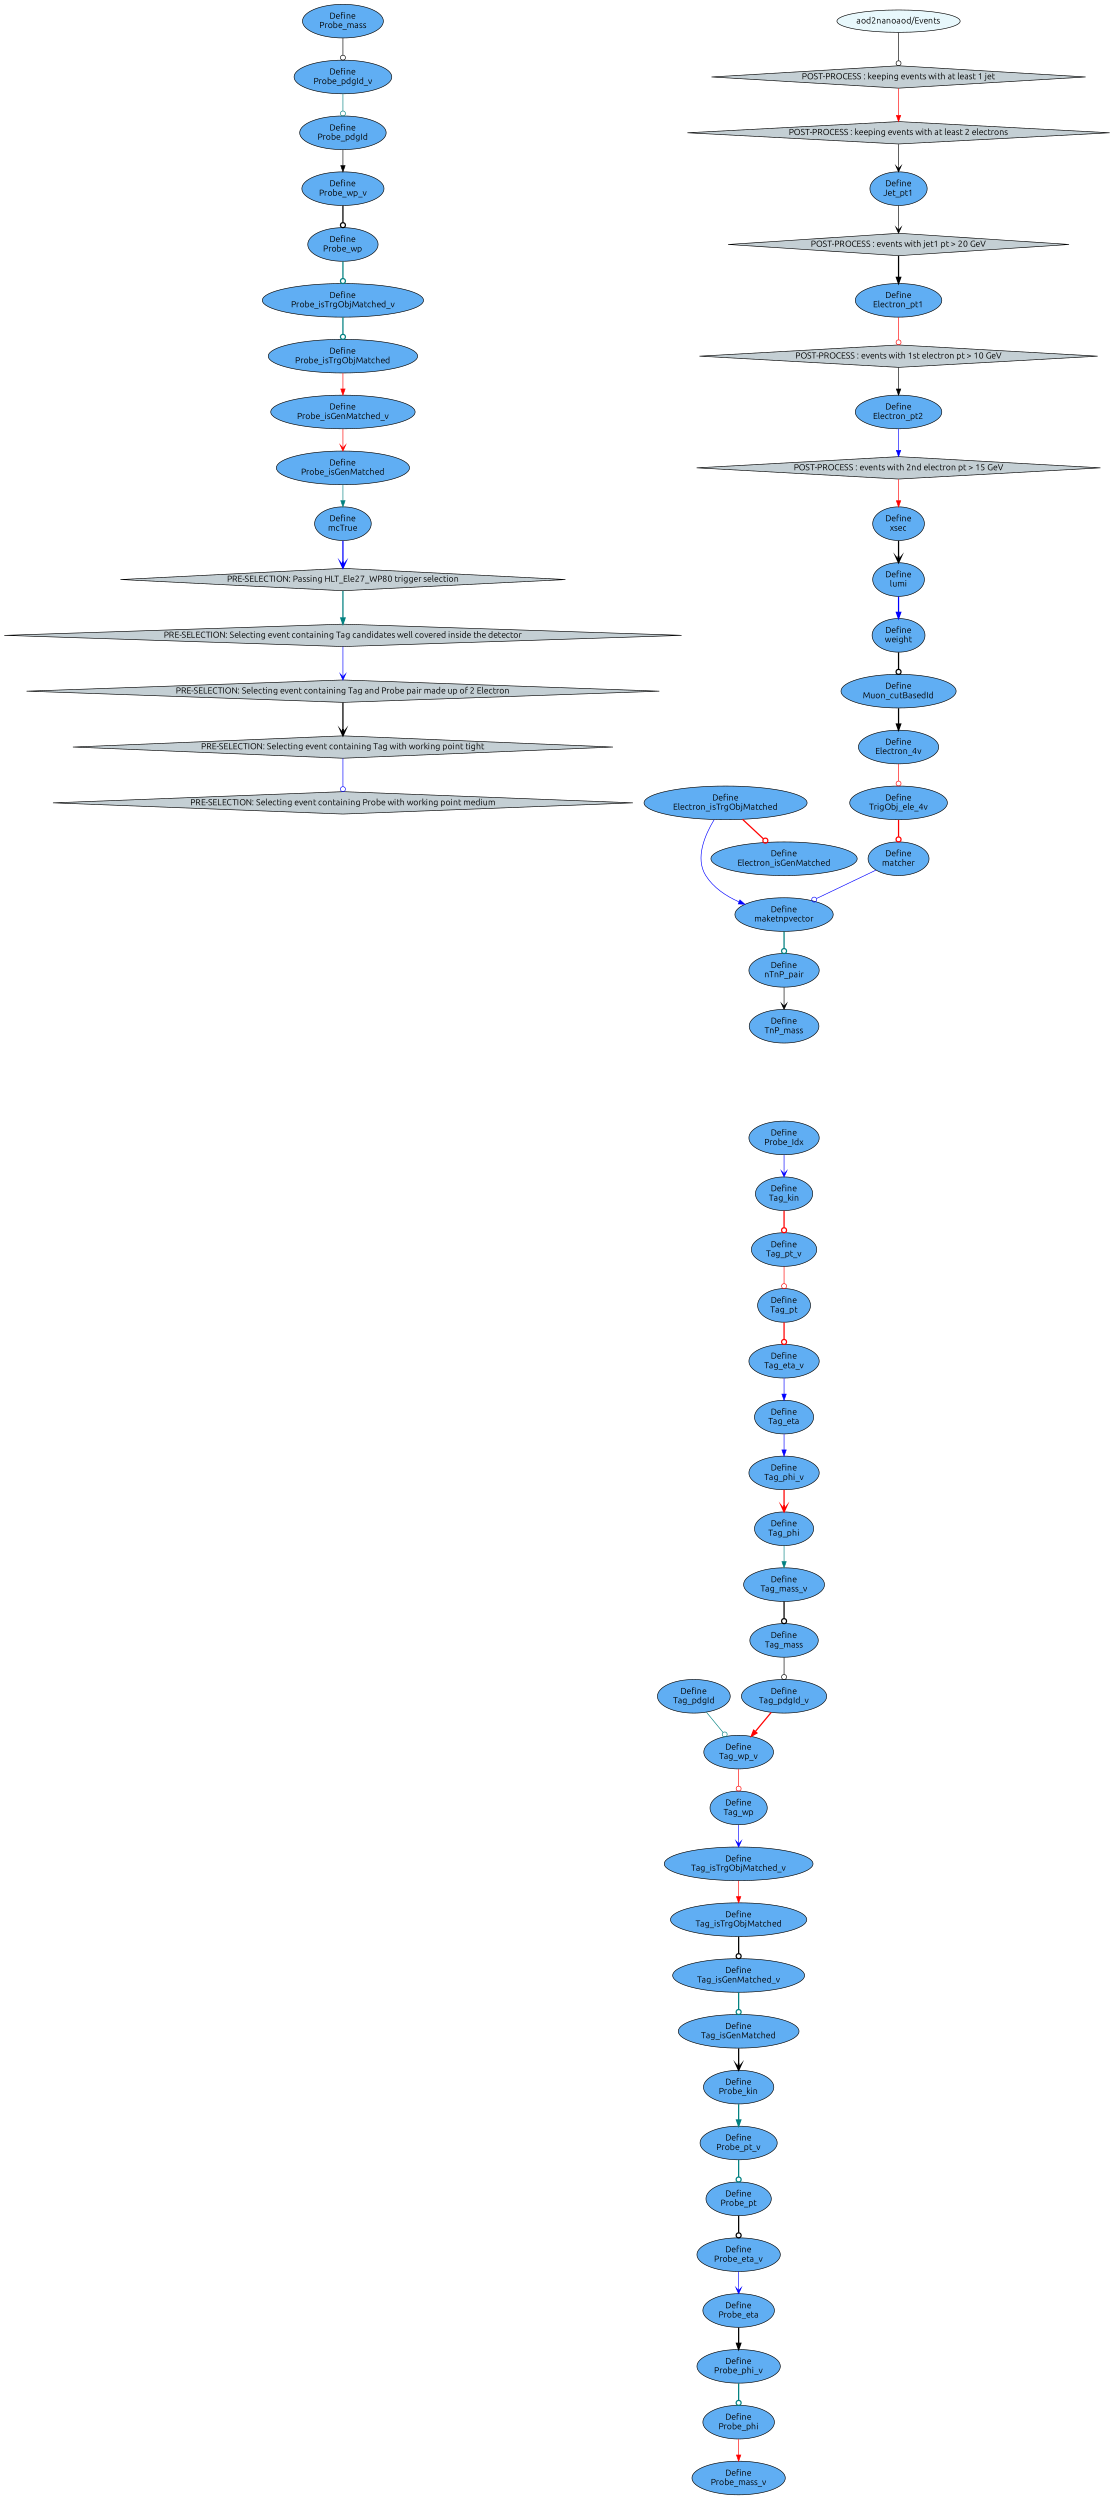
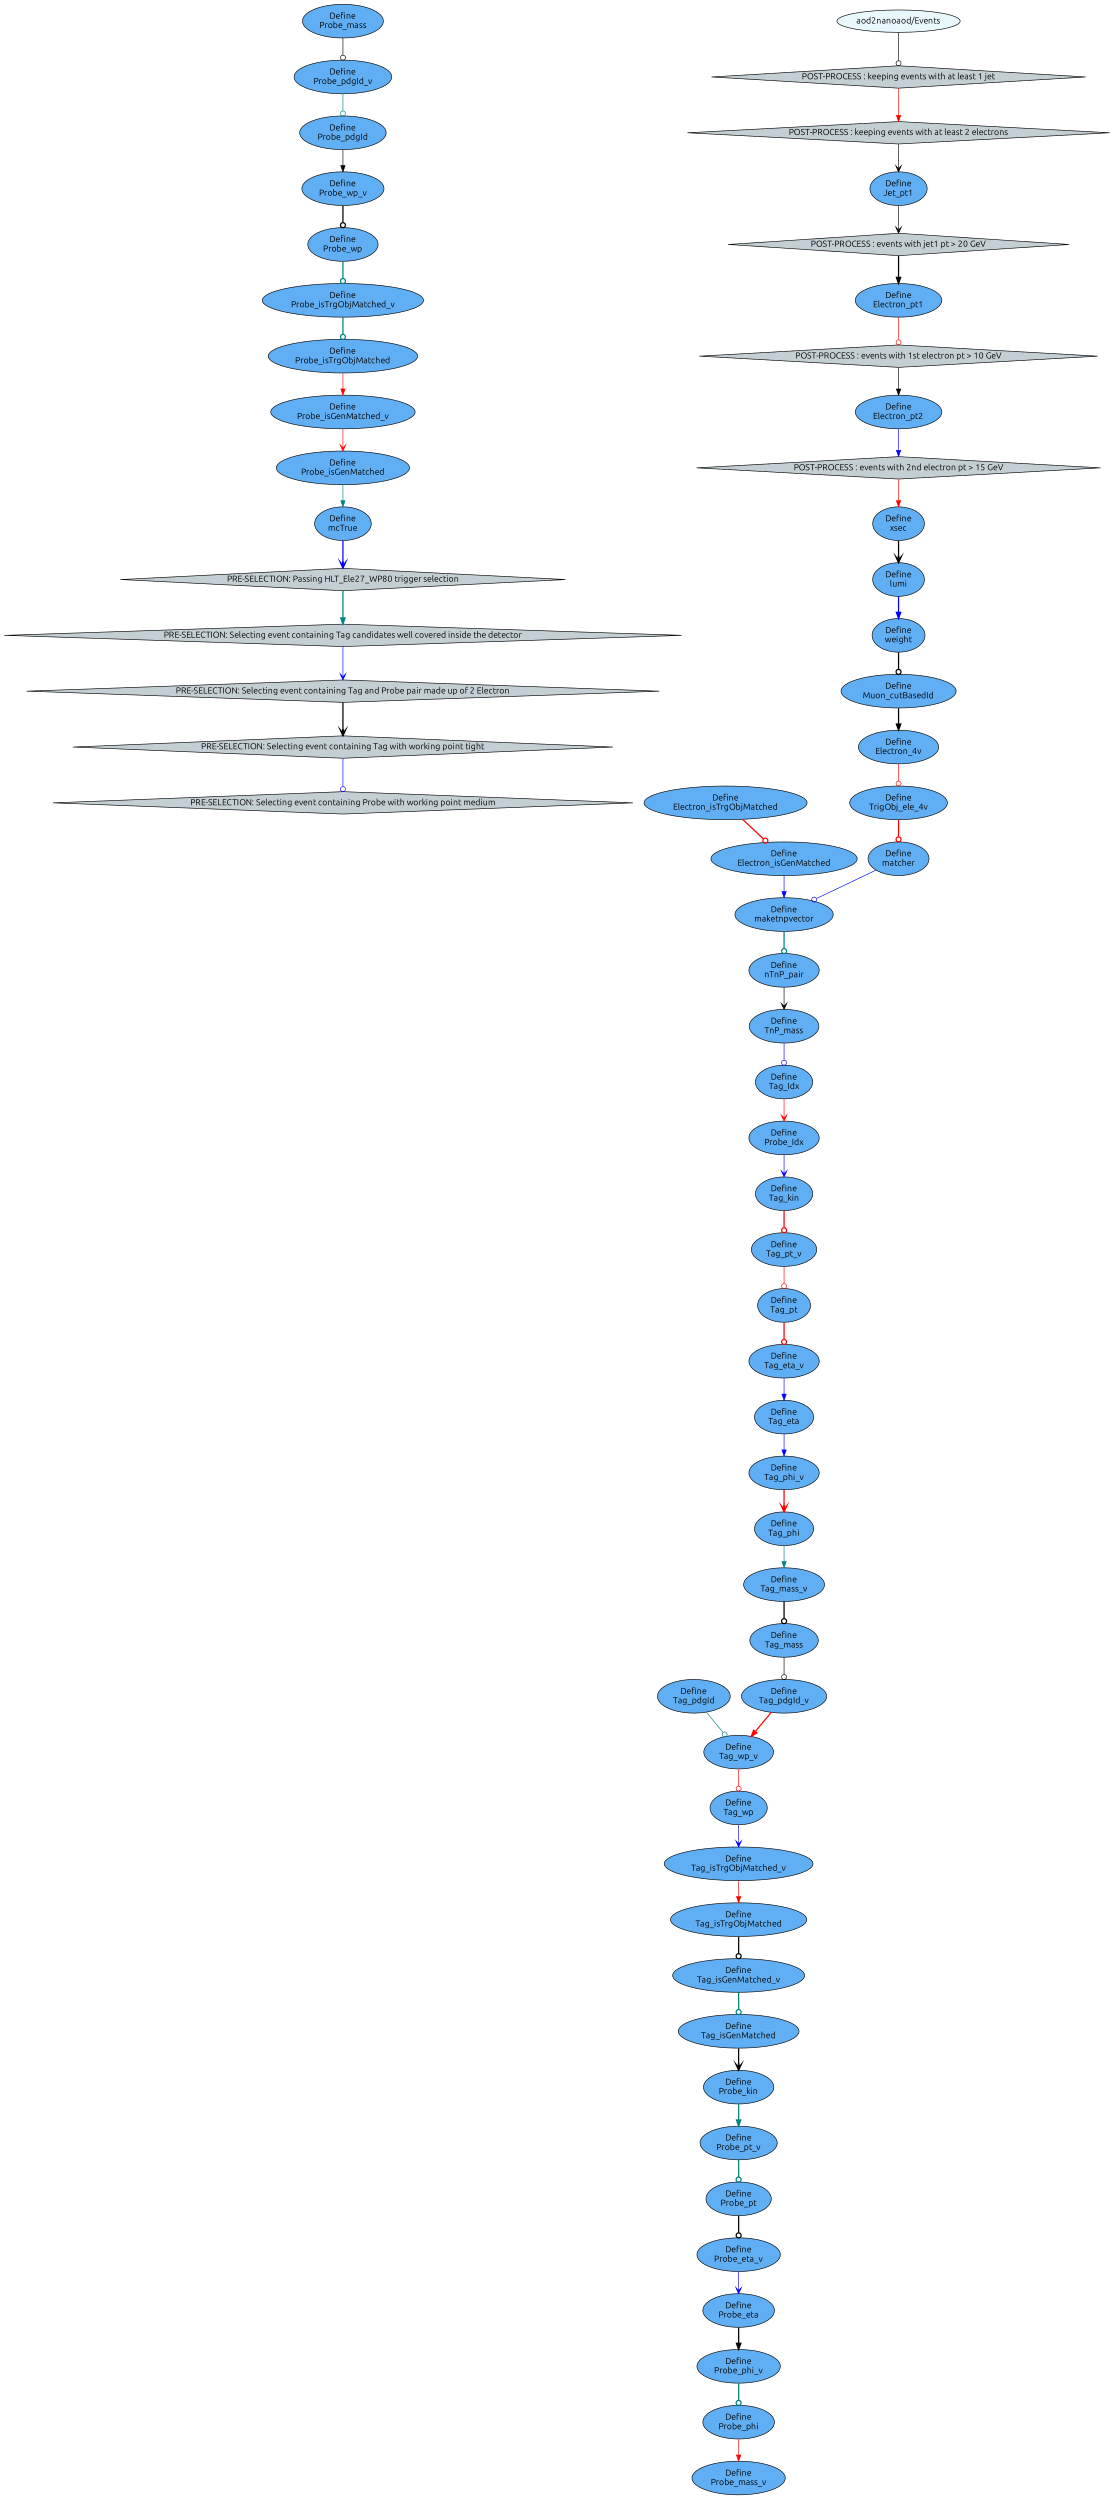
(702, 868) -> (784, 884)
none -> (784, 1082)
